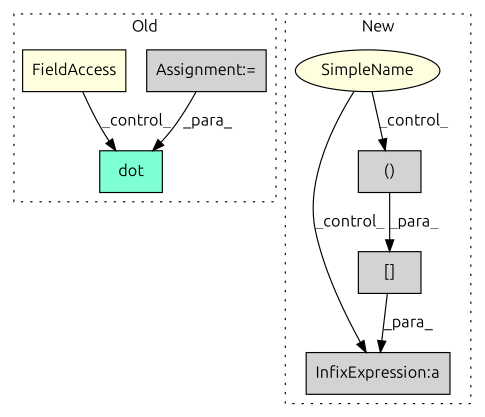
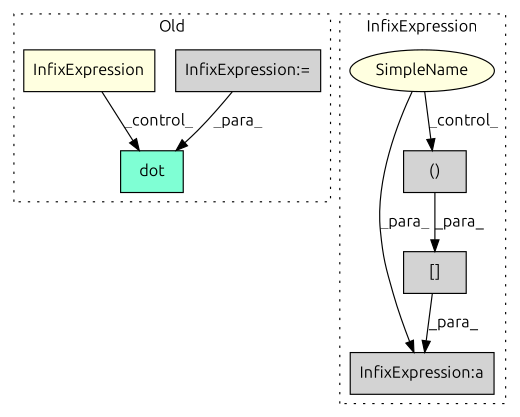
(378, 27) -> (423, 27)
(74, 71) -> (89, 71)
(206, 71) -> (248, 71)
(350, 222) -> (405, 222)
